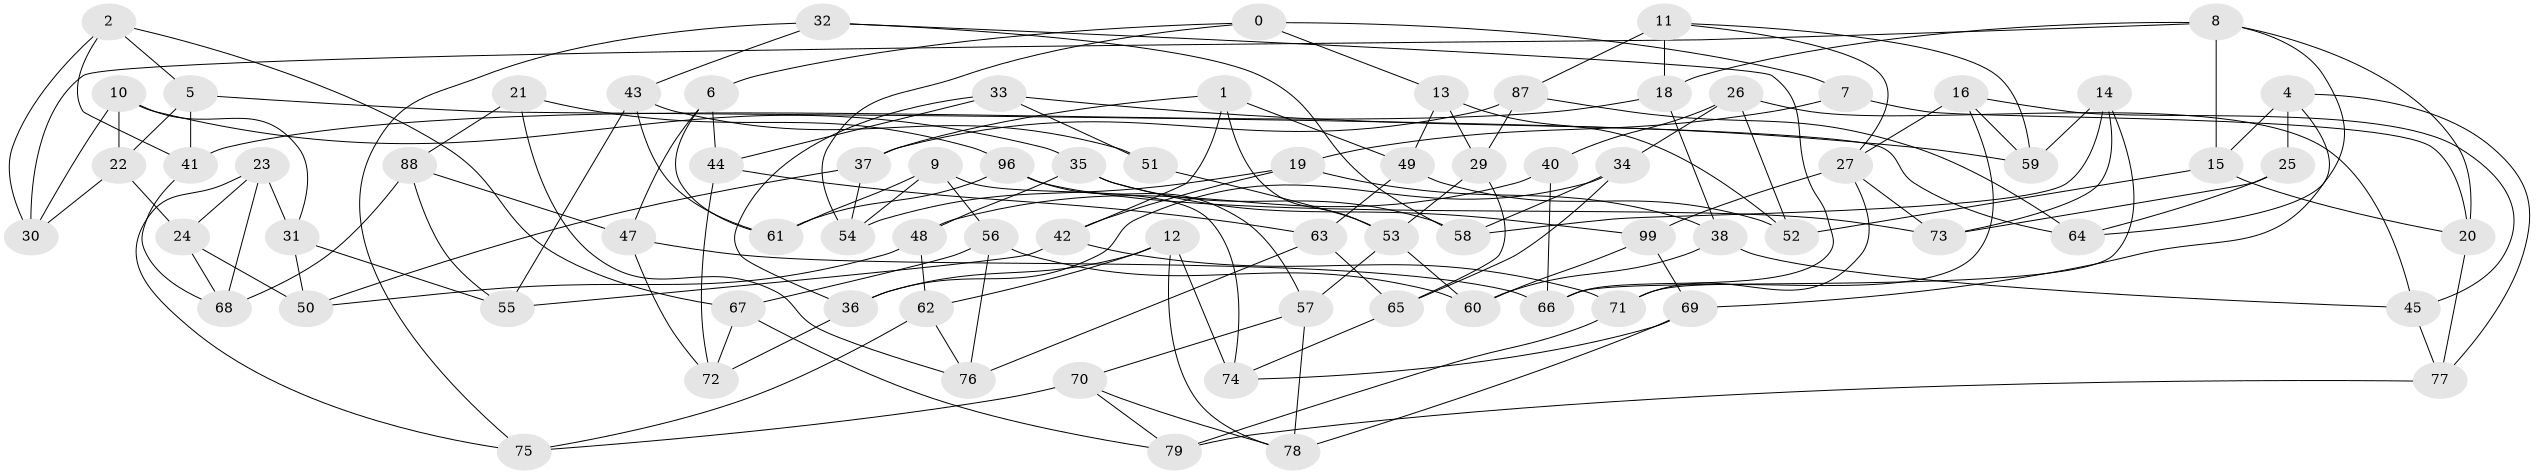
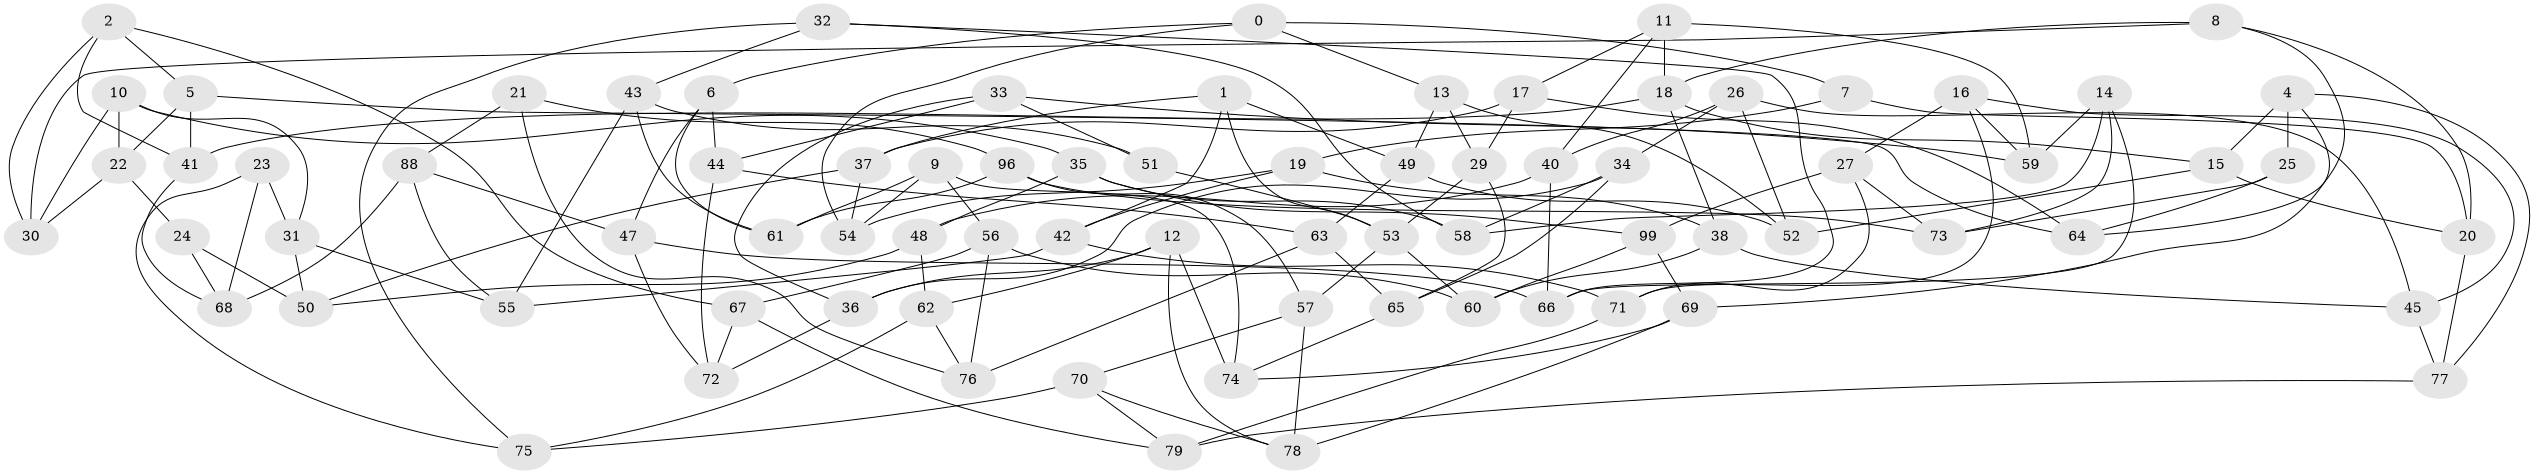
(1844, 54) -> (1608, 94)
(1521, 94) -> (1521, 94)
(2216, 94) -> (1936, 140)
(223, 201) -> none
